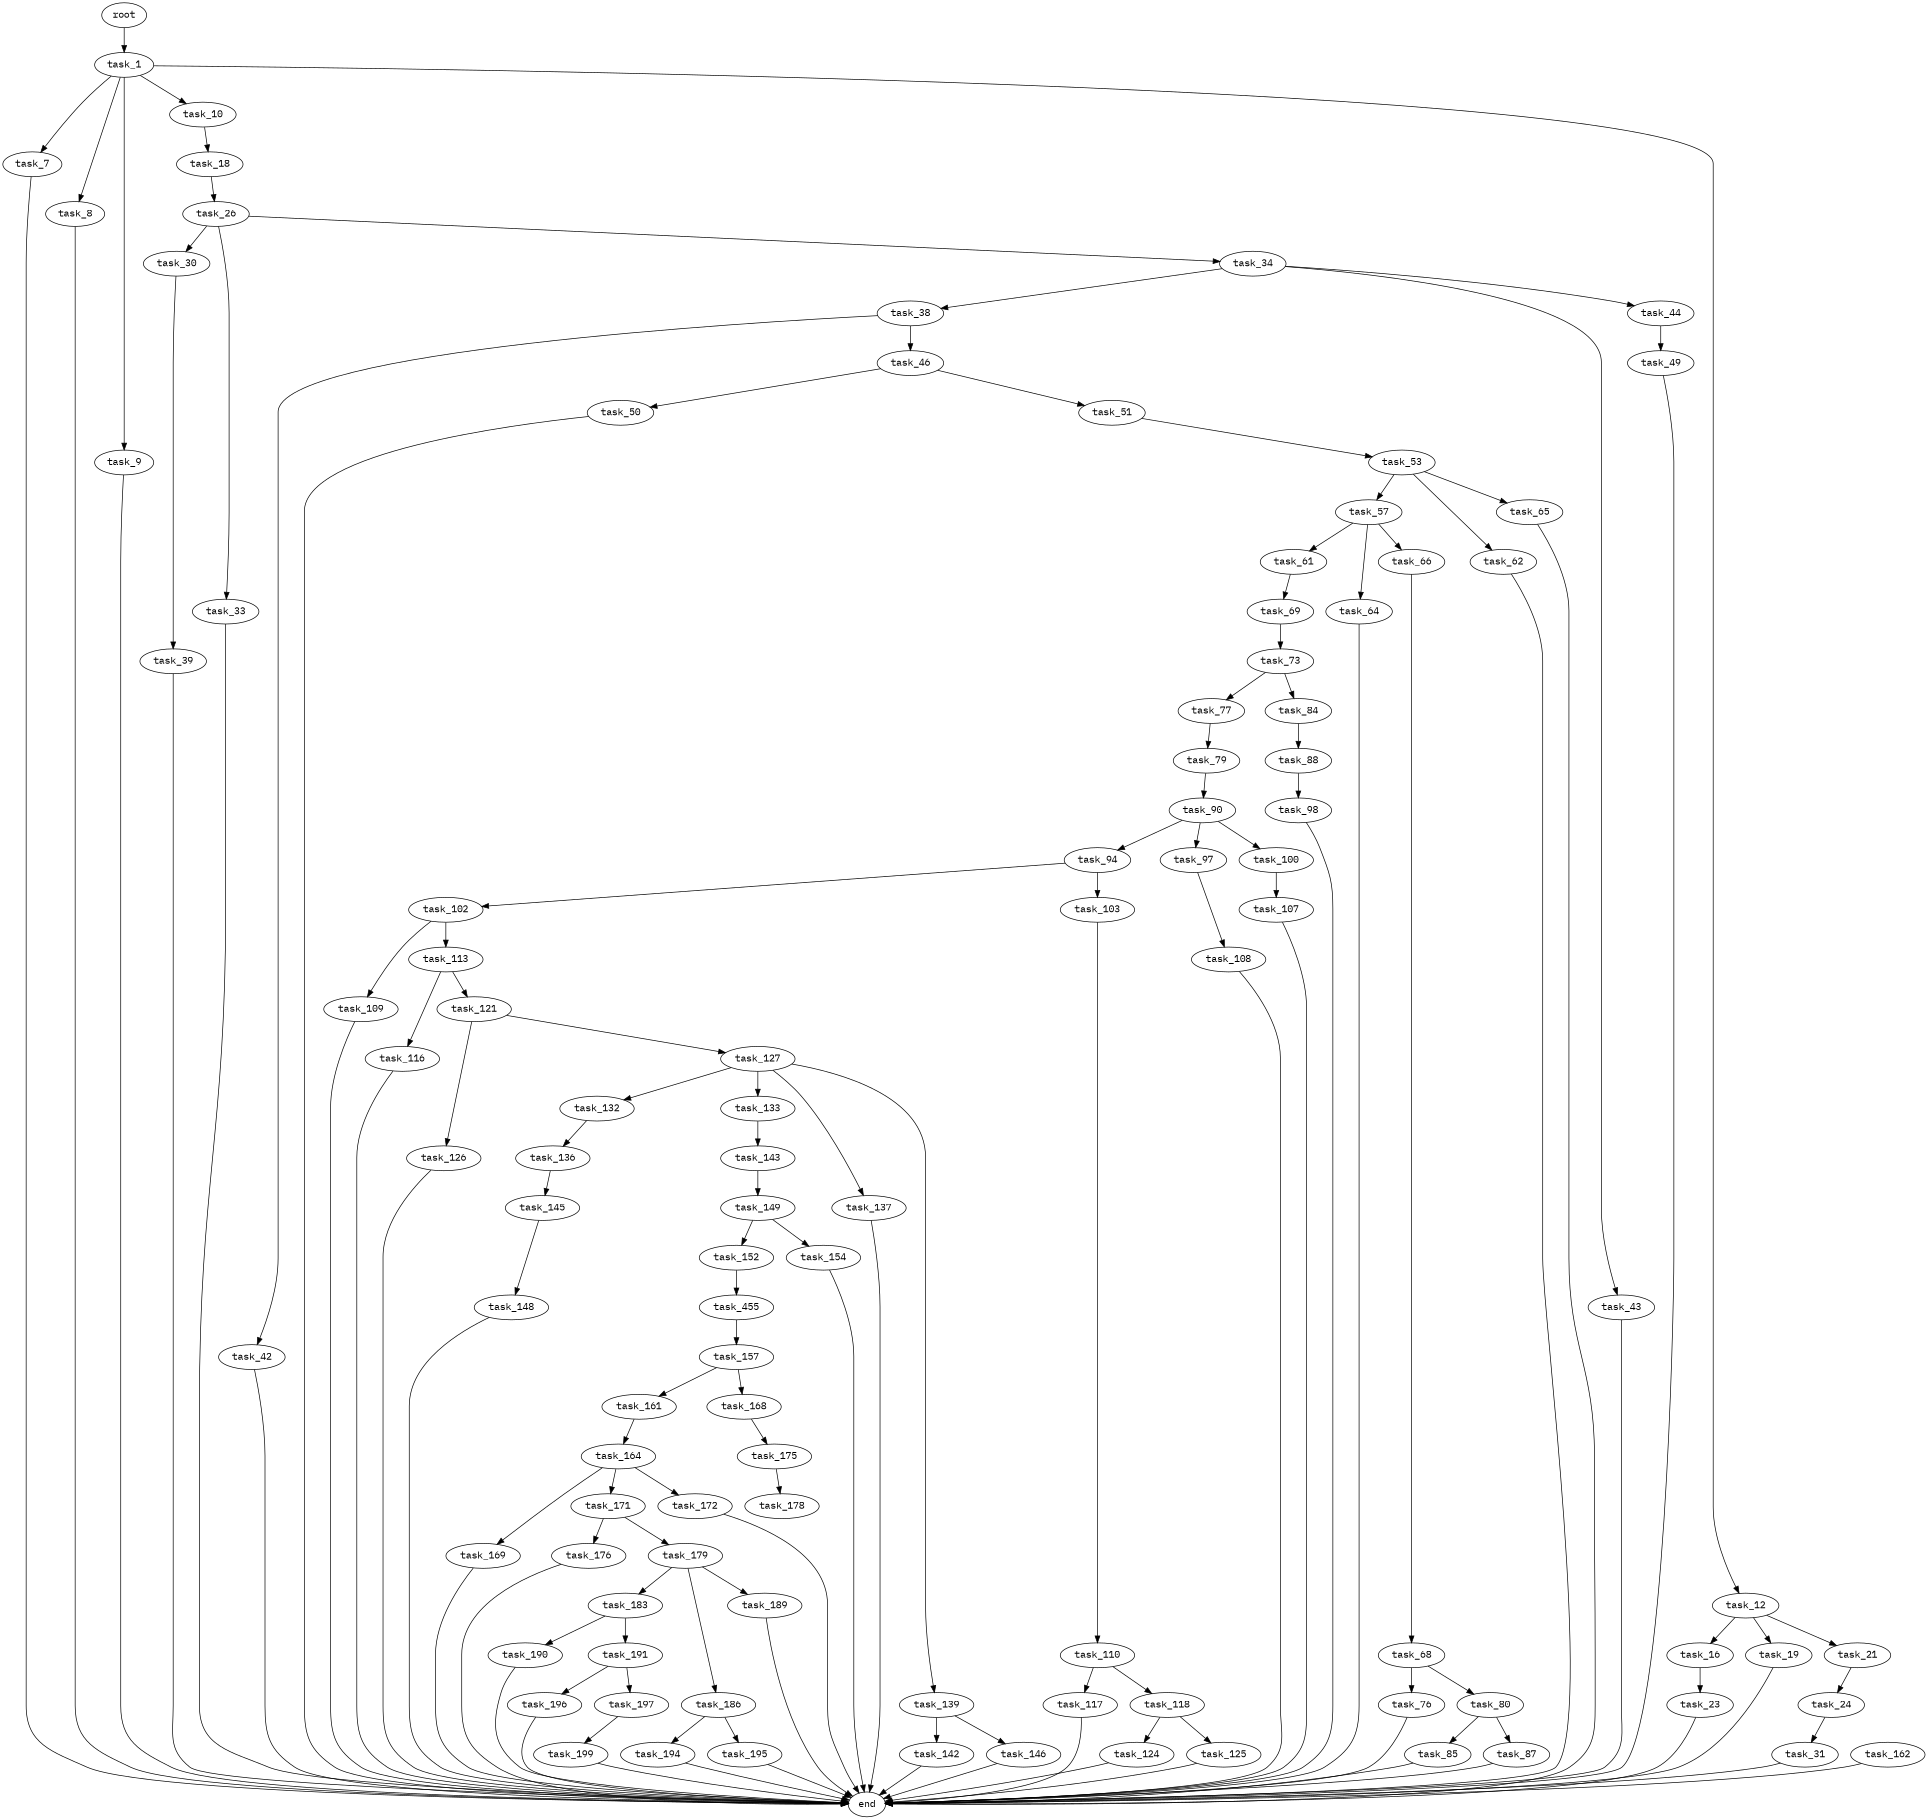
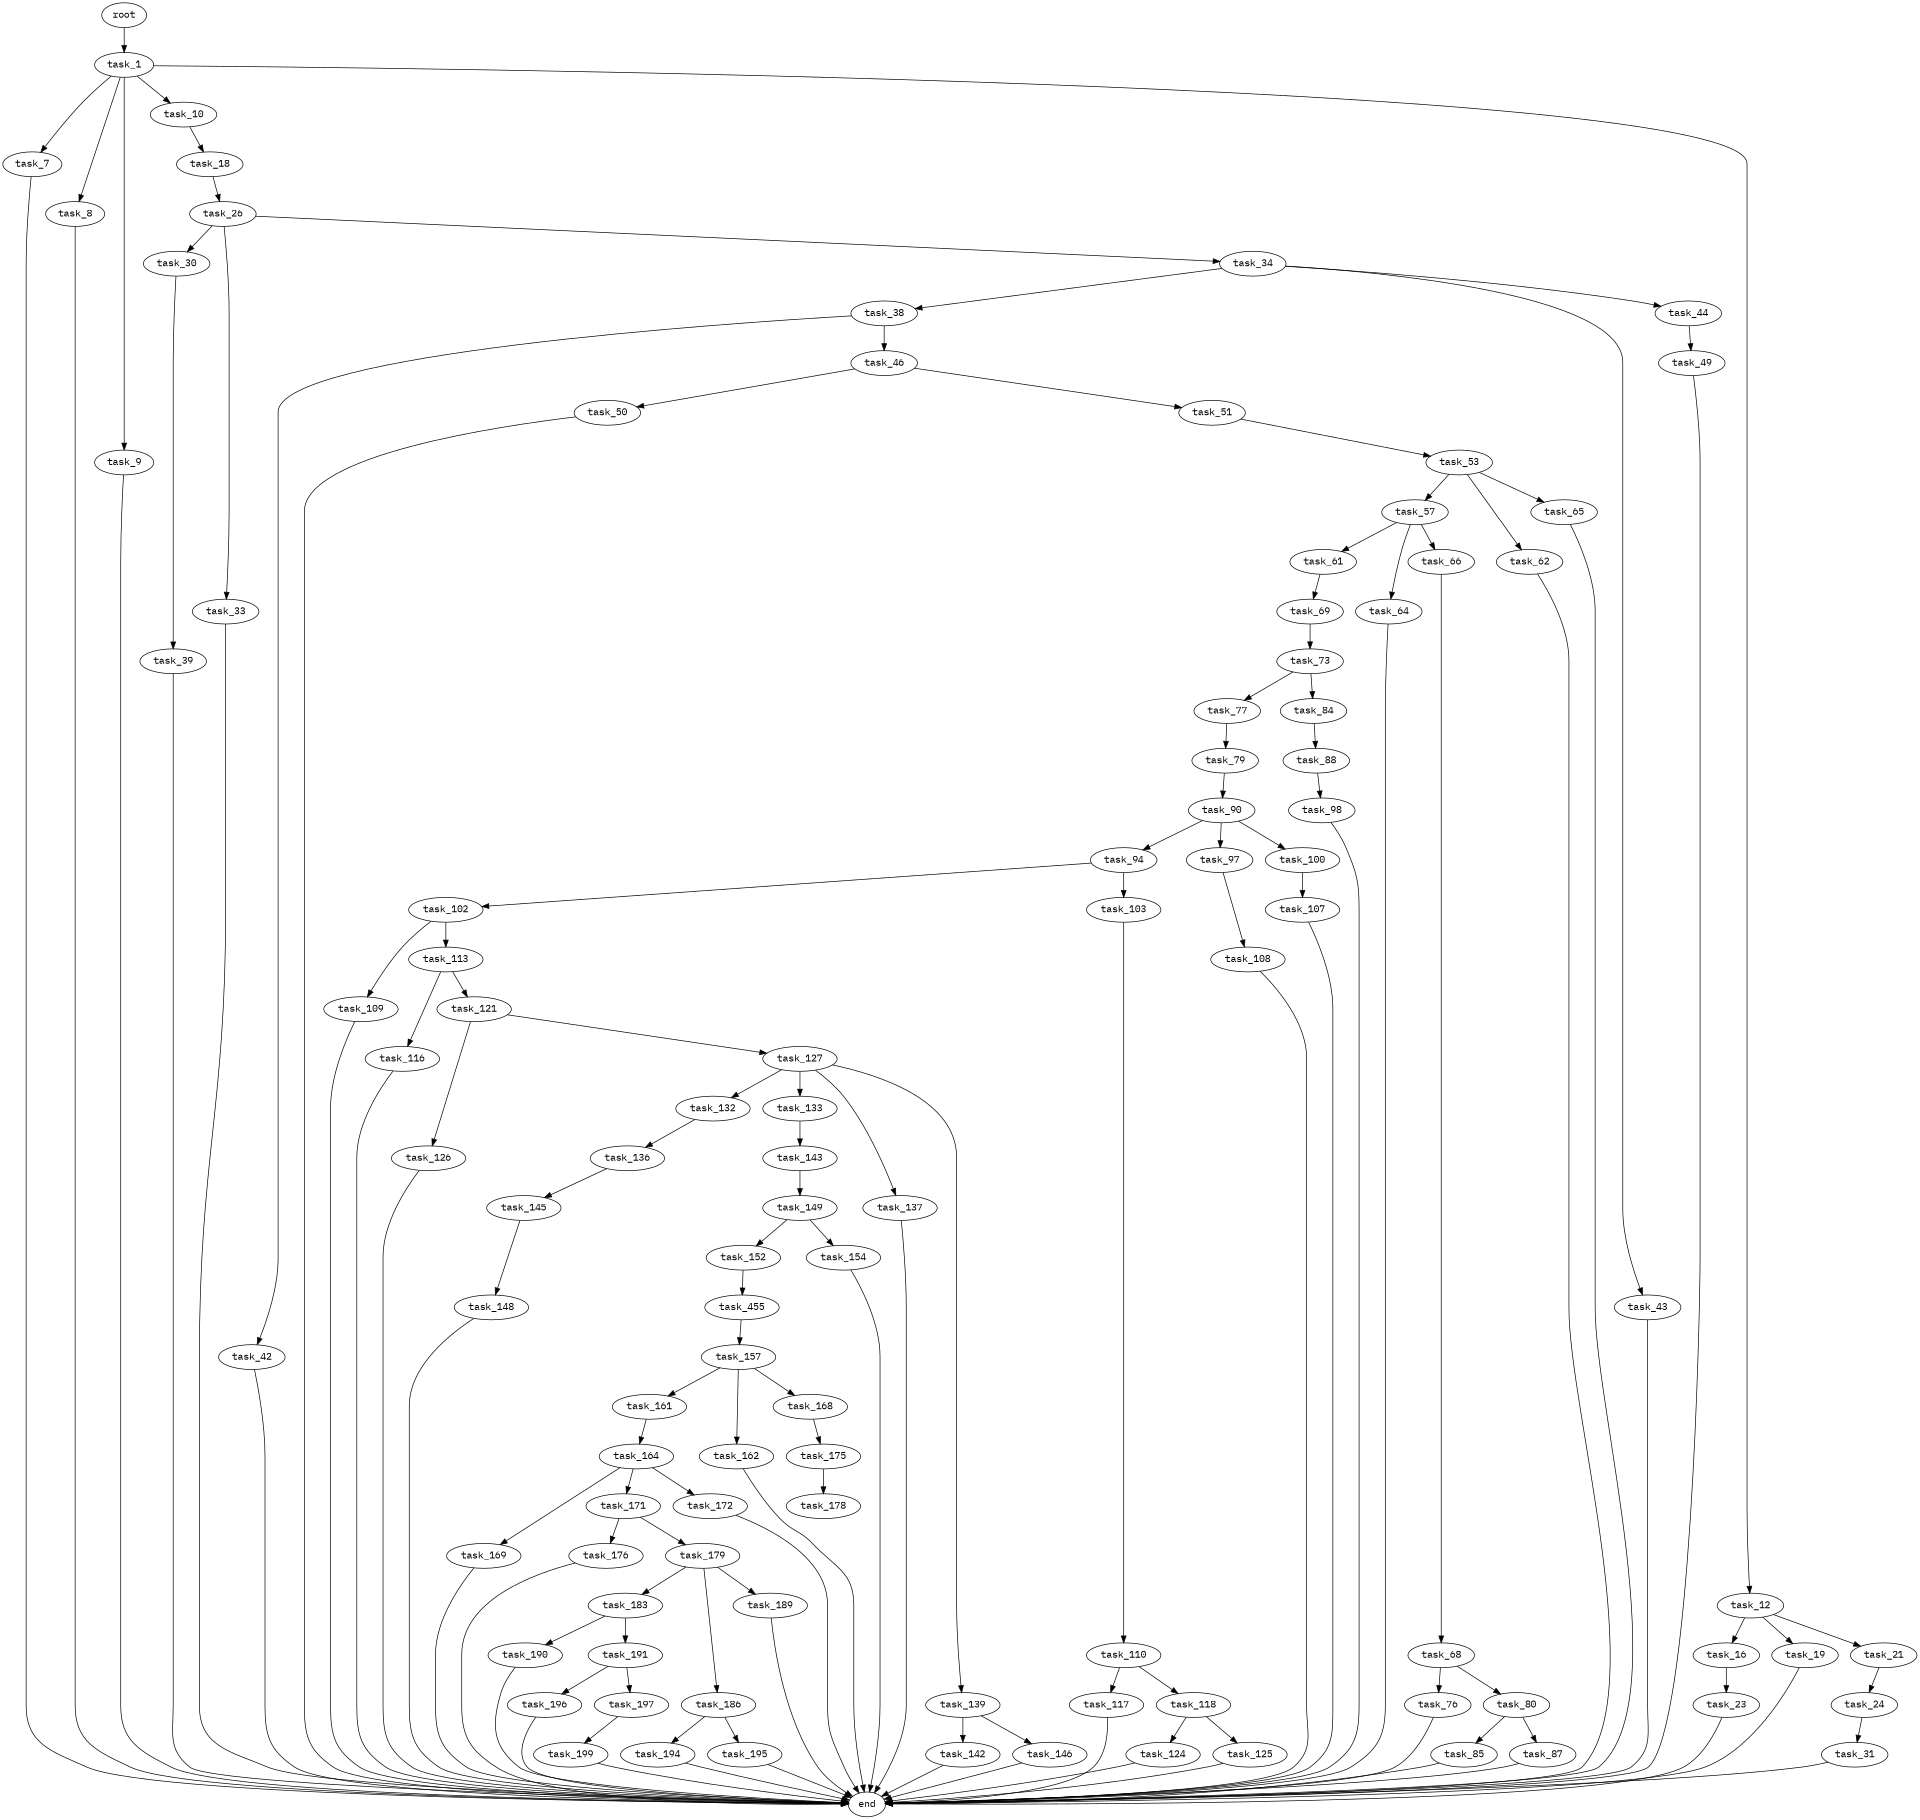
none -> (738, 1403)
